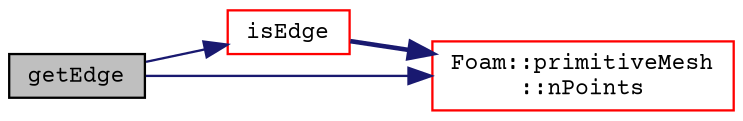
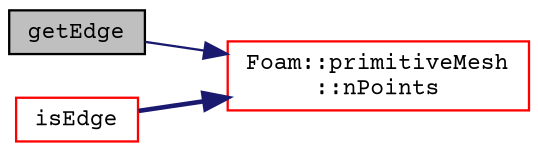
(175, 56) -> none
